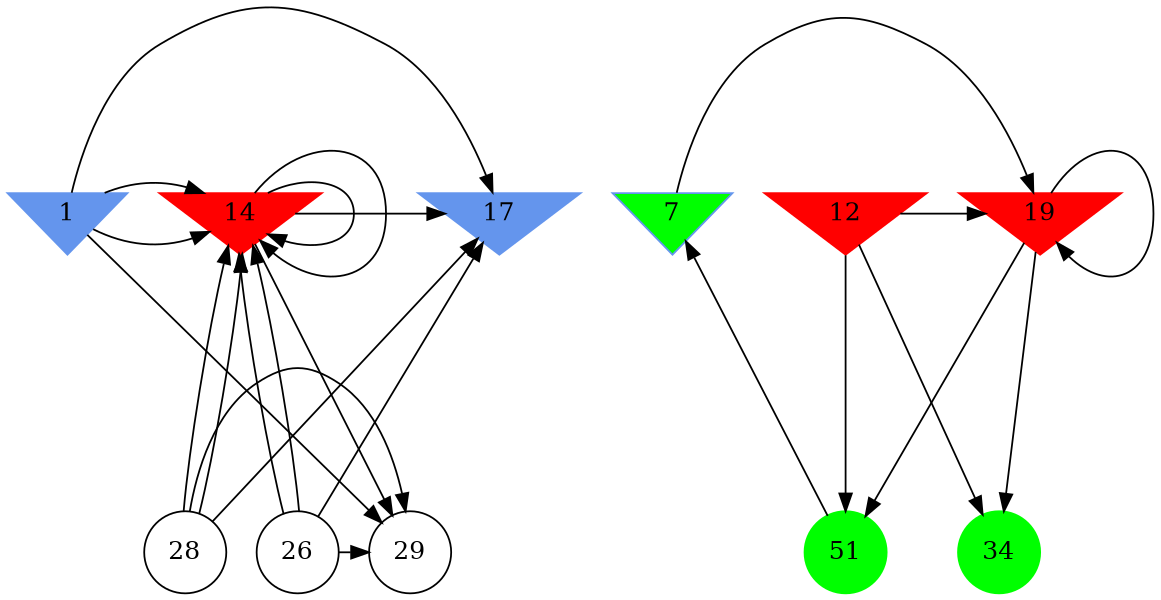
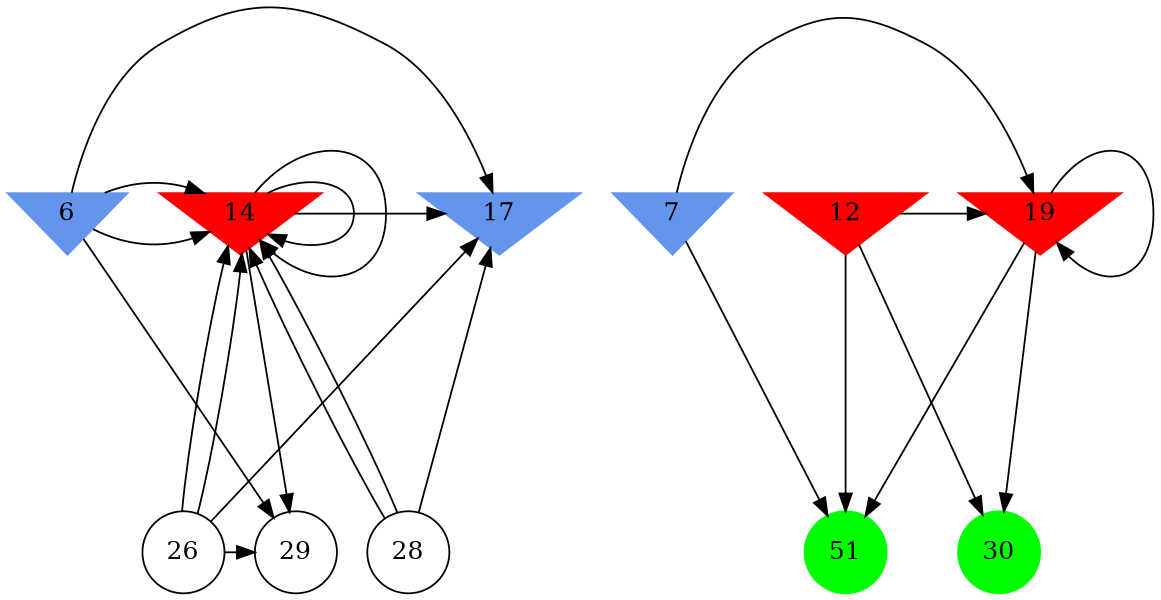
(67, 214) -> (67, 214)
(672, 214) -> (672, 214)
(298, 368) -> none
(761, 387) -> (753, 370)
(999, 552) -> (999, 552)
